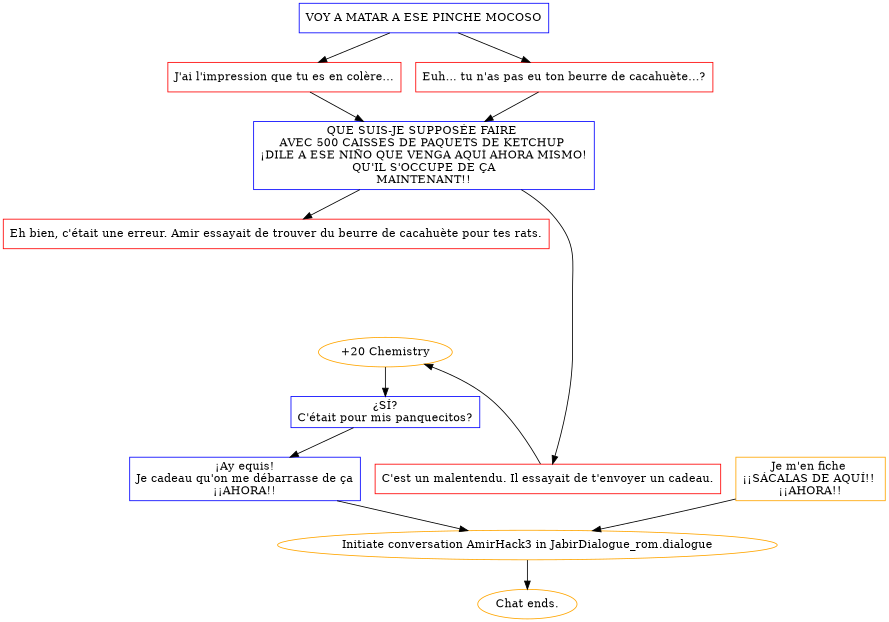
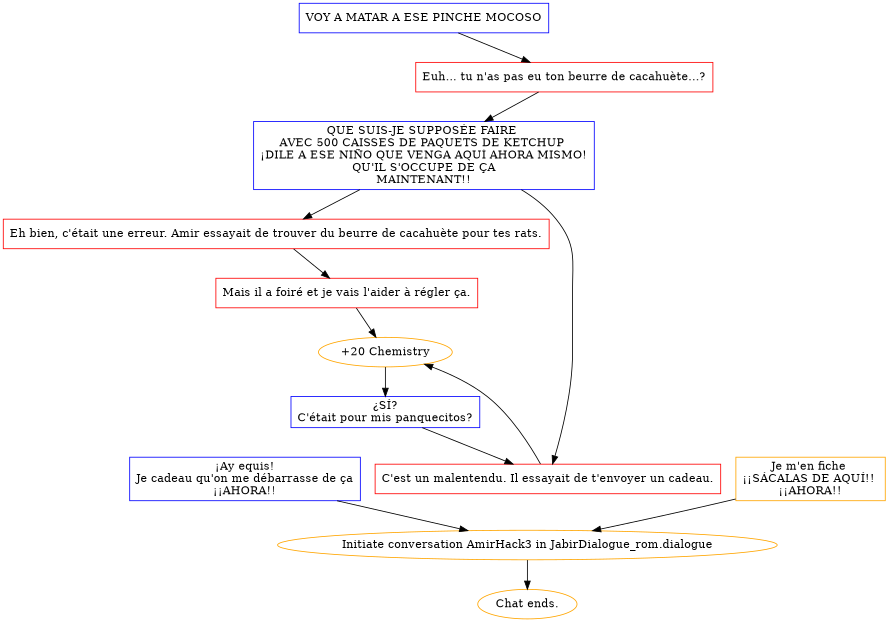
(284, 77) -> none
none -> (347, 293)
(326, 441) -> (464, 444)
